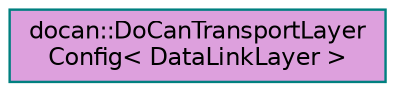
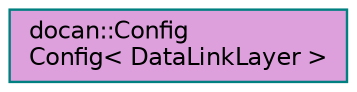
(198, 46) -> (178, 46)
